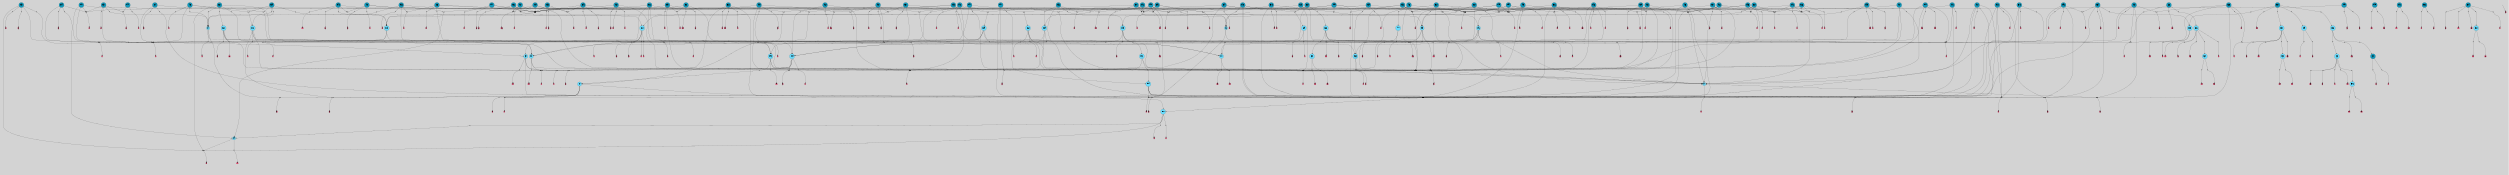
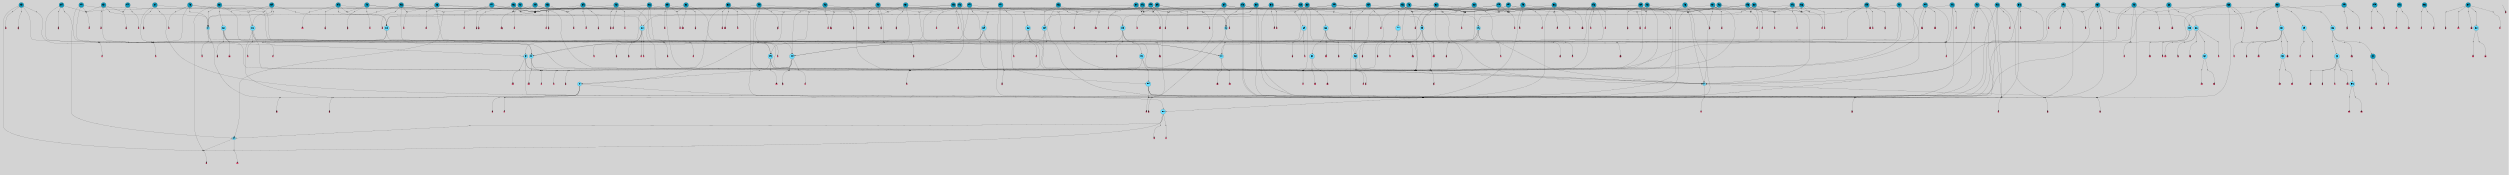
none -> (1256, 5)
